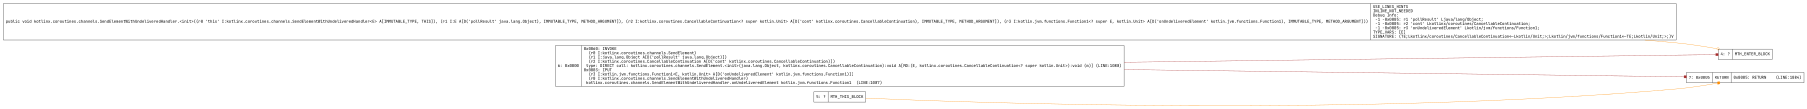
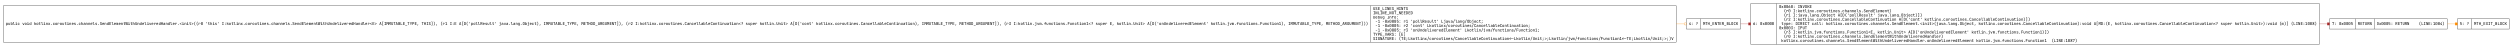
(1420, 58) -> (1744, 24)
(847, 97) -> (2490, 24)
(1292, 105) -> (2451, 24)
